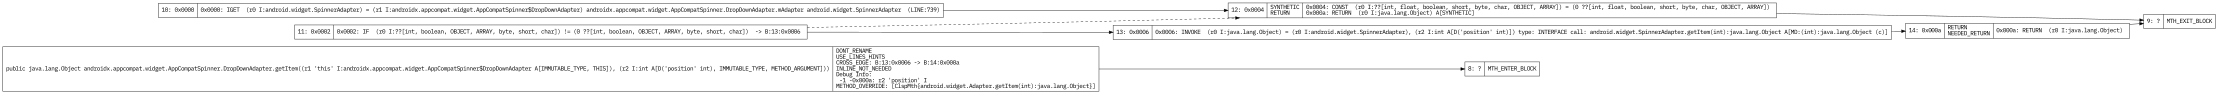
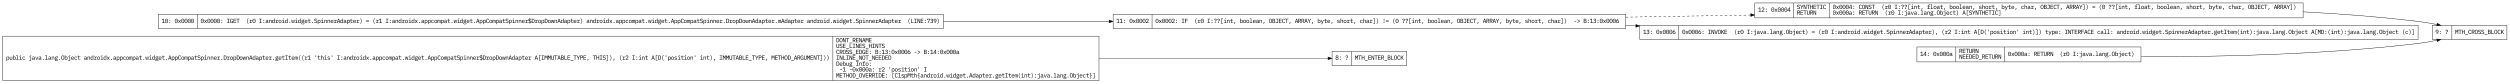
(1084, 10) -> (1026, 21)
(2189, 21) -> (2479, 32)
(1896, 31) -> none
